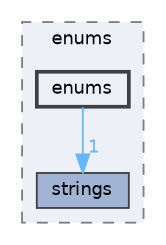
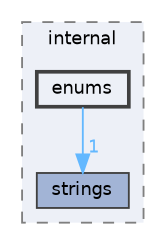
(83, 40) -> (83, 40)
